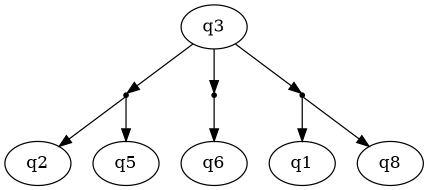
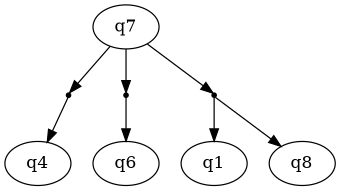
(214, 27) -> (126, 27)
(38, 163) -> (38, 163)
(126, 163) -> none
